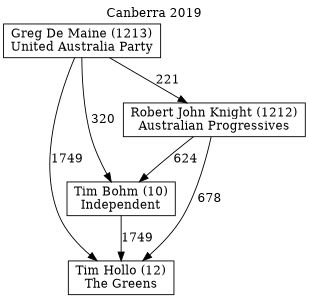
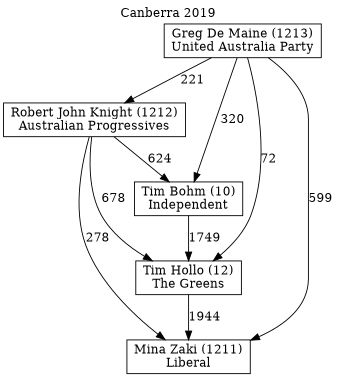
(67, 159) -> (269, 159)
none -> (189, 357)
